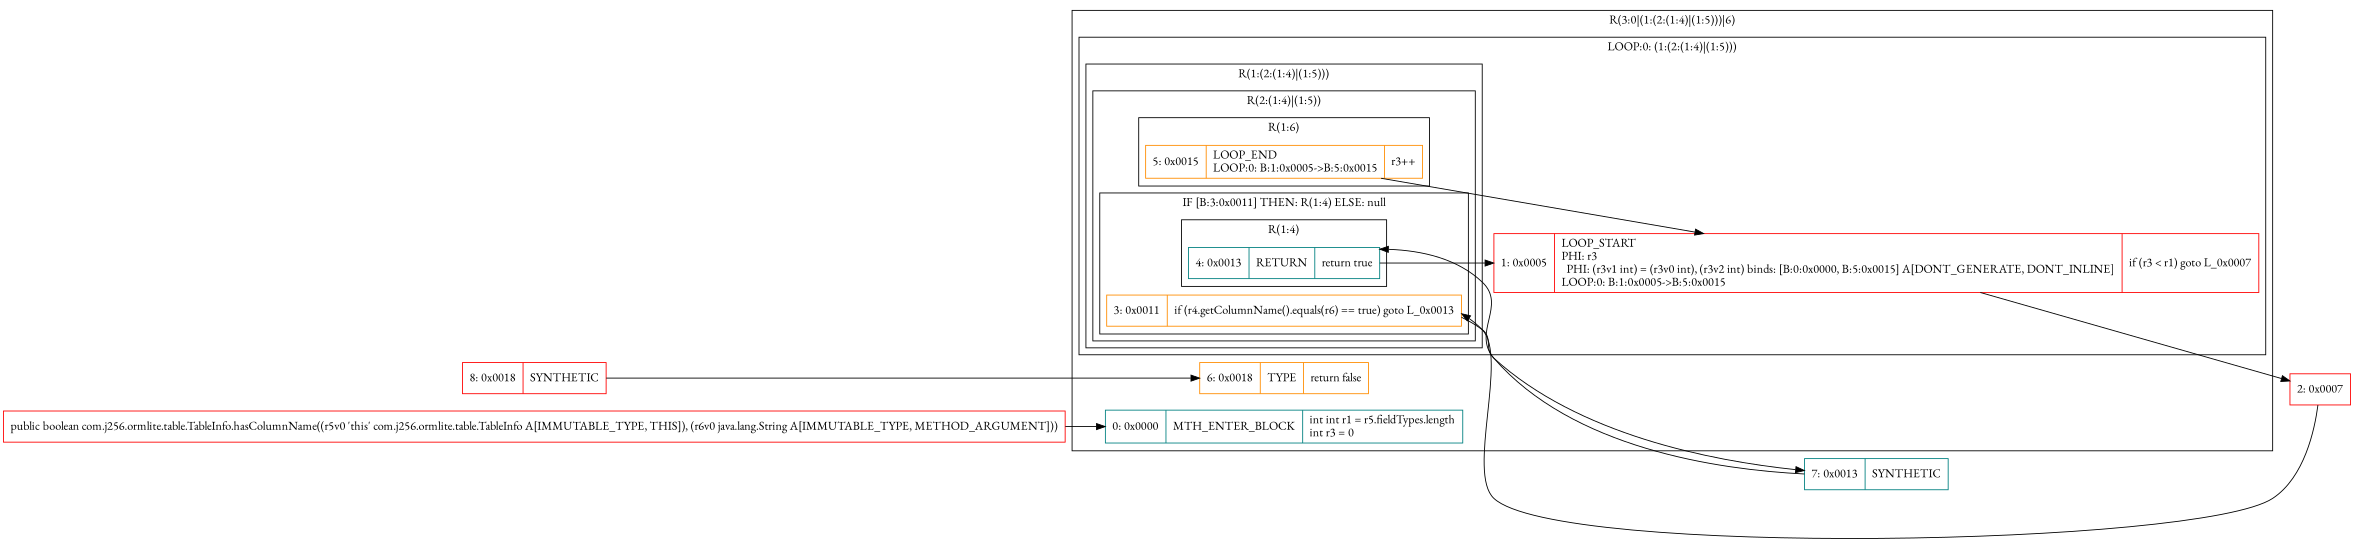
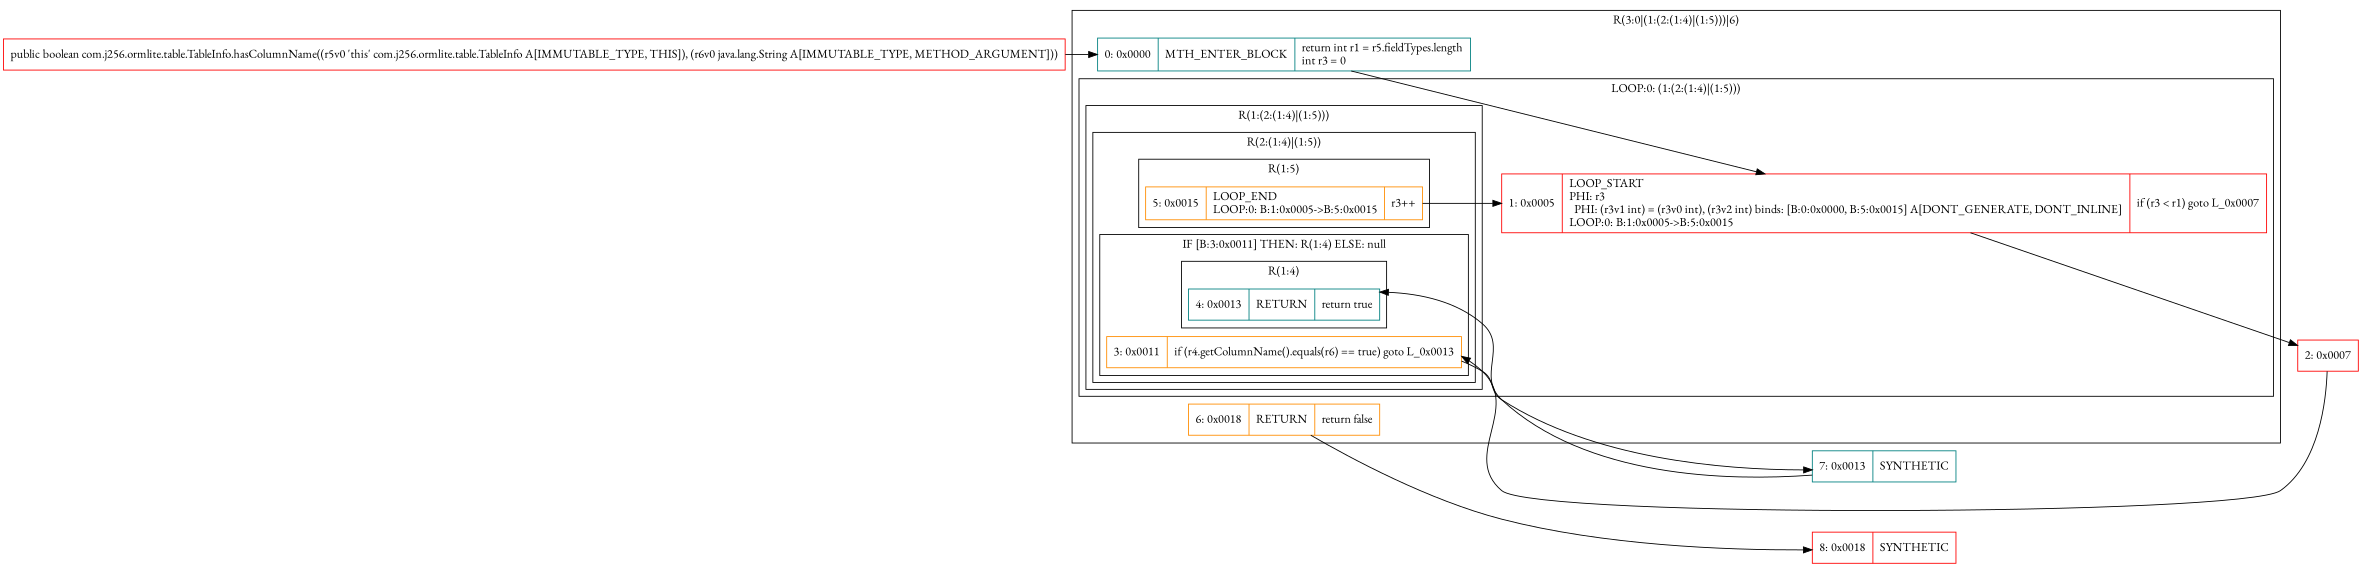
(1284, 128) -> (1284, 169)
(1432, 263) -> (1554, 121)
(899, 378) -> (1548, 529)
(1282, 378) -> (1282, 419)
(1383, 420) -> (1383, 48)
